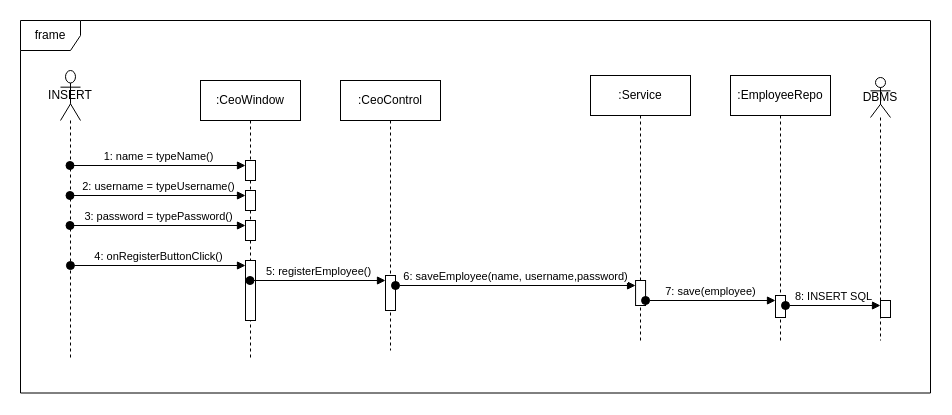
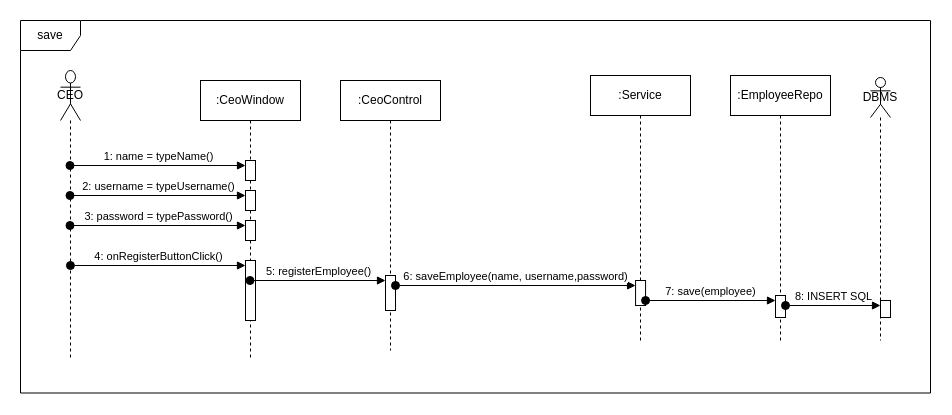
(51, 36) -> (51, 36)
(71, 96) -> (71, 96)
